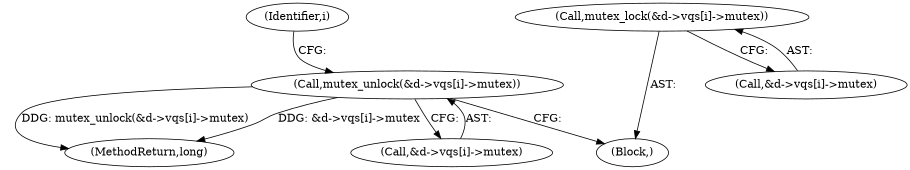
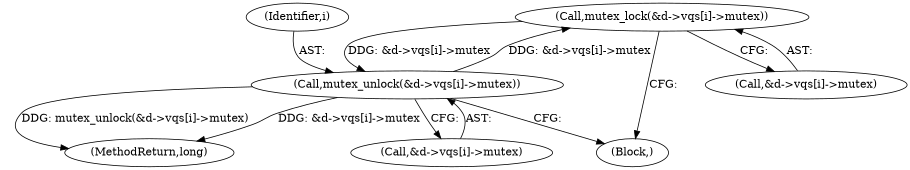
none -> (419, 29)
none -> (506, 46)
(314, 51) -> (314, 51)
(665, 85) -> (665, 85)
